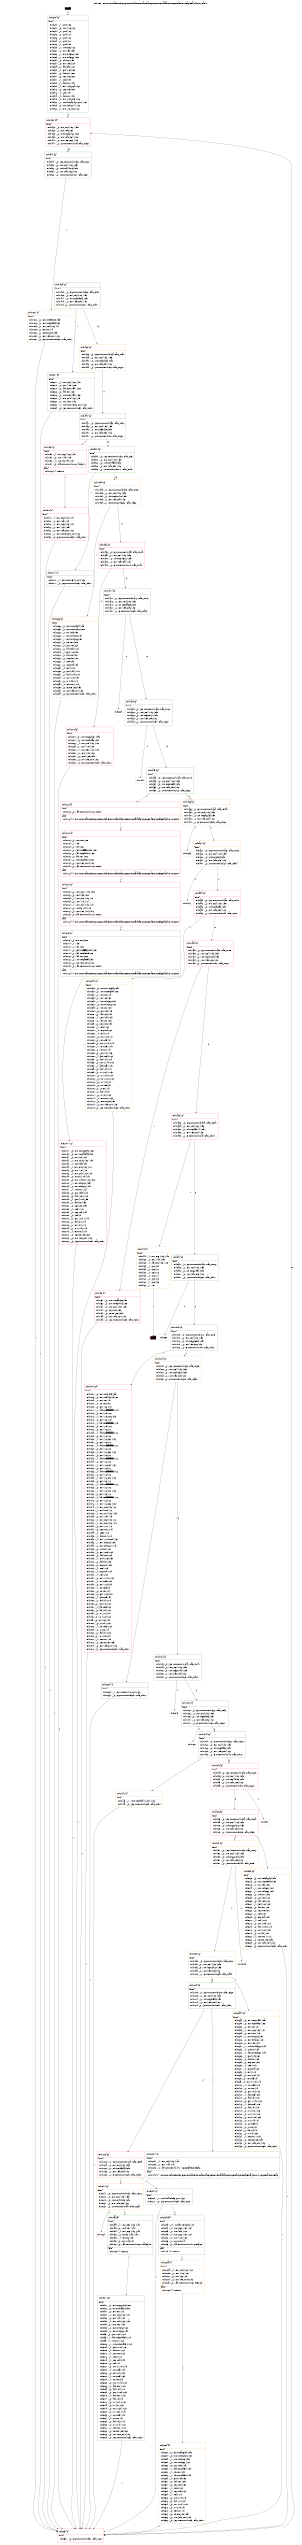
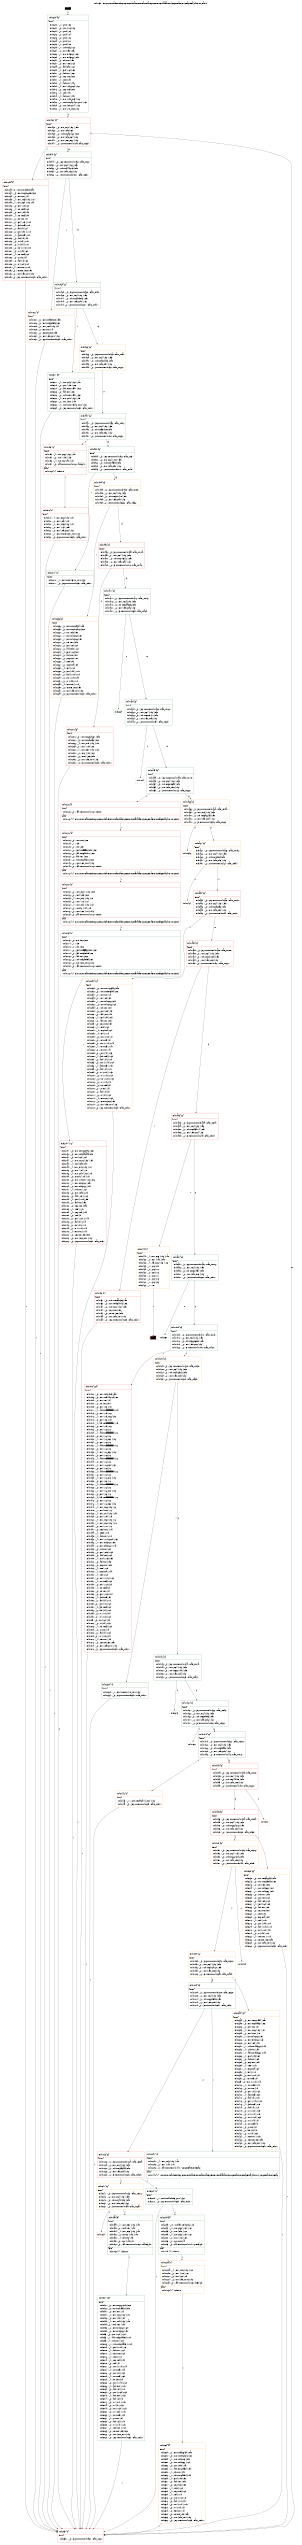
none -> (73, 229)
none -> (26, 230)
